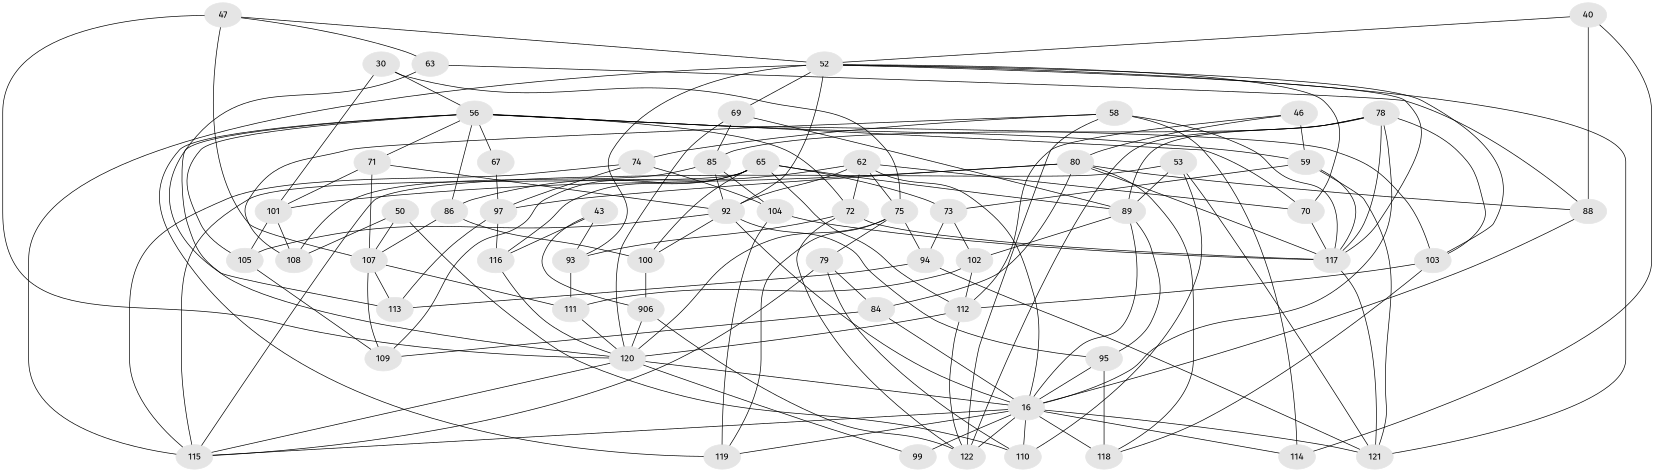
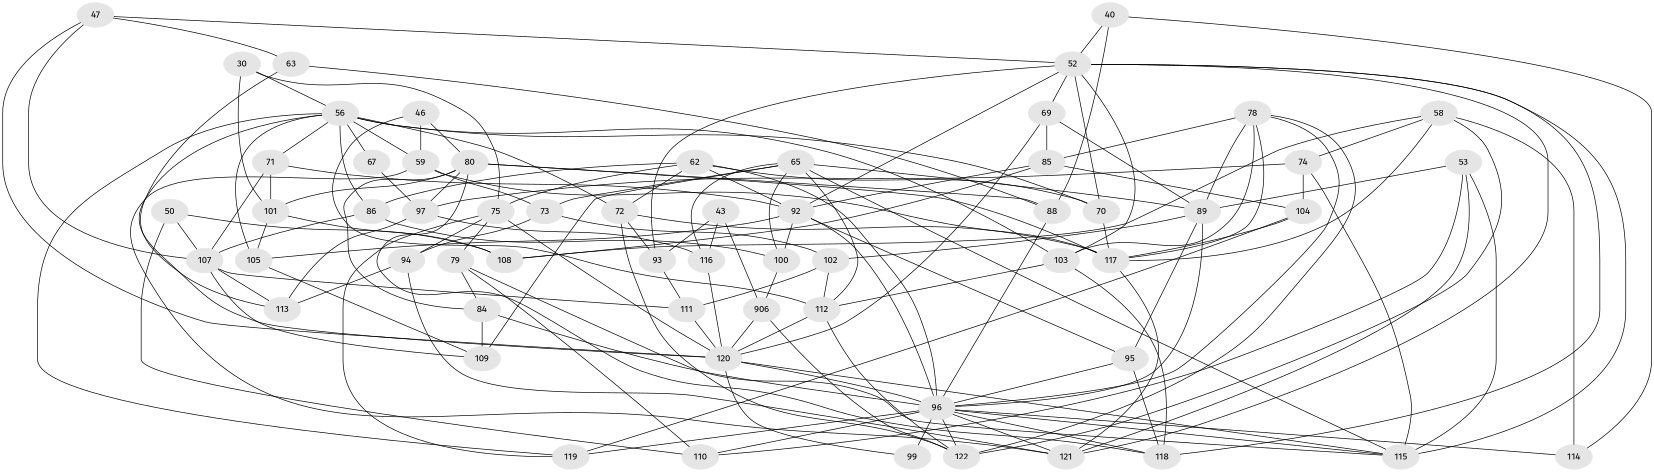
(1216, 79) -> (1596, 206)
(1026, 408) -> (937, 408)
